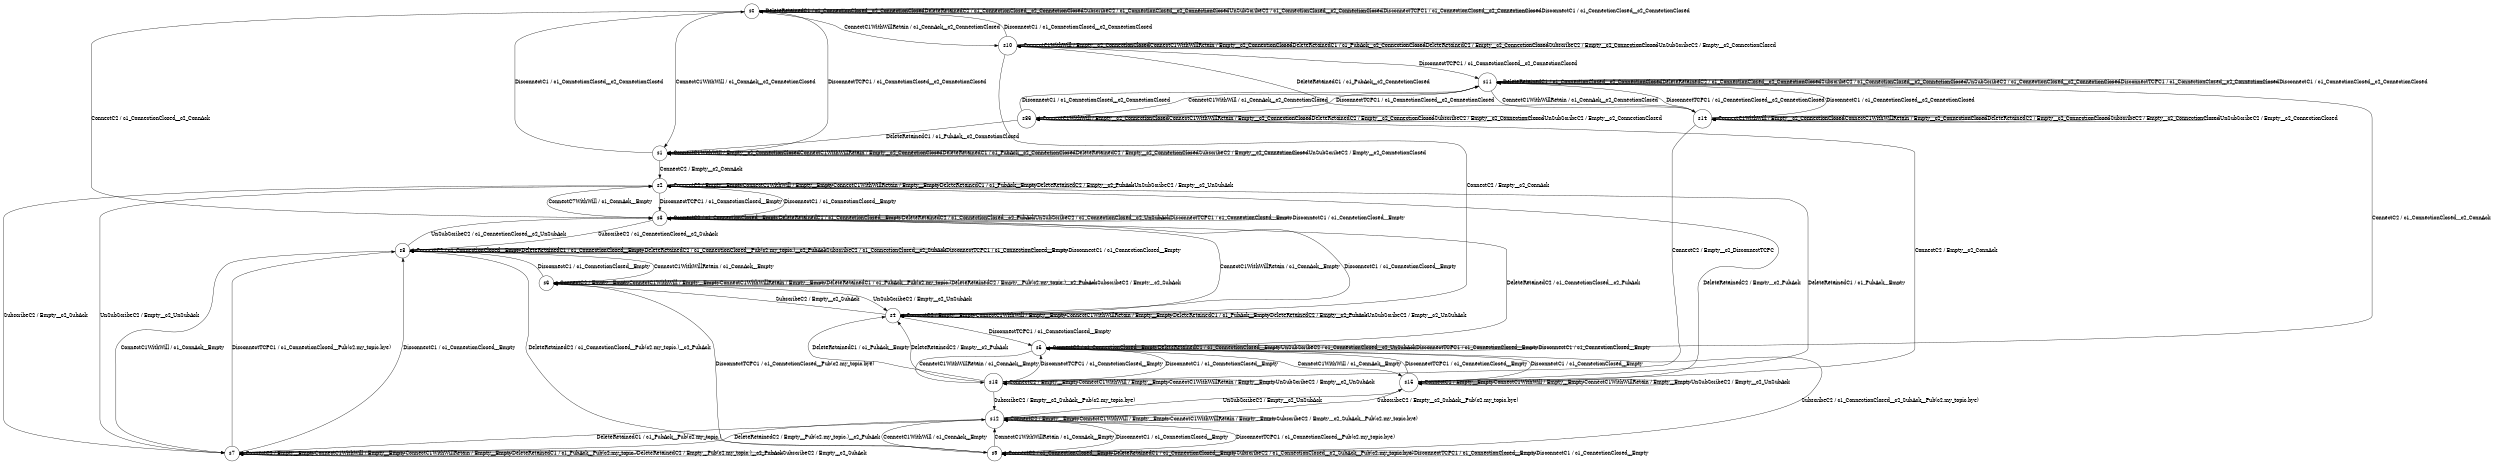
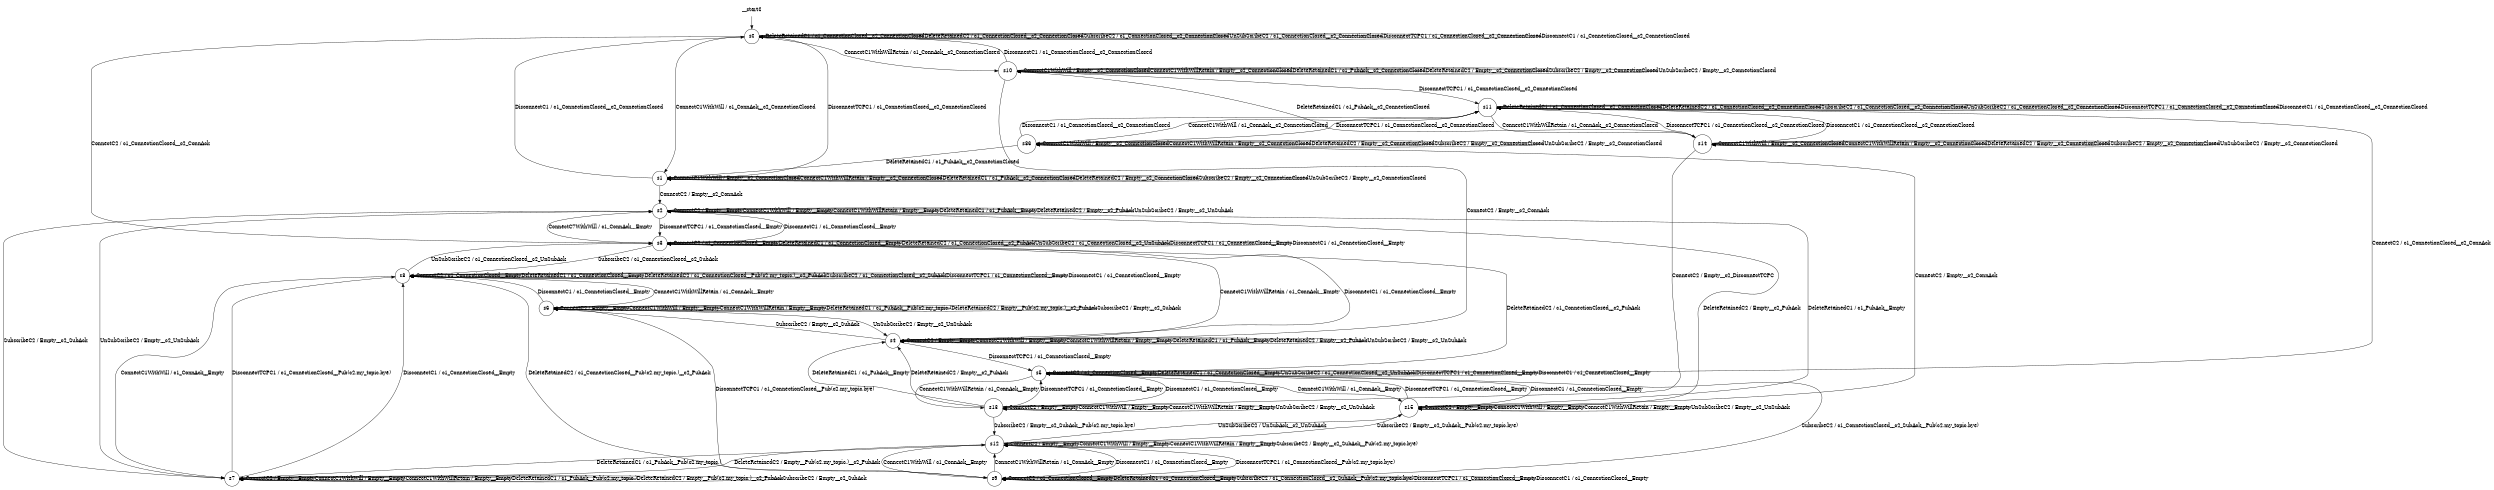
none -> (752, 10)
(1272, 401) -> (1272, 426)
